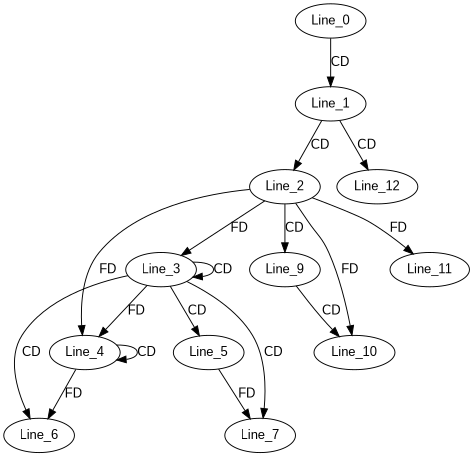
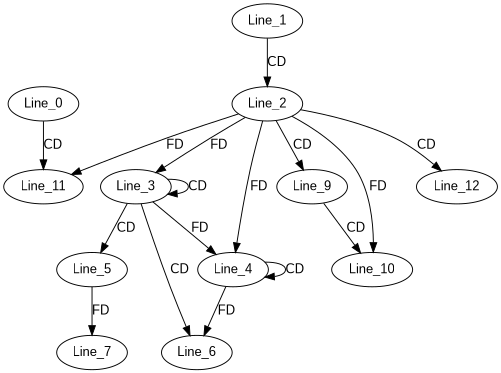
(331, 58) -> (43, 141)
(352, 141) -> (371, 128)
(250, 331) -> none
